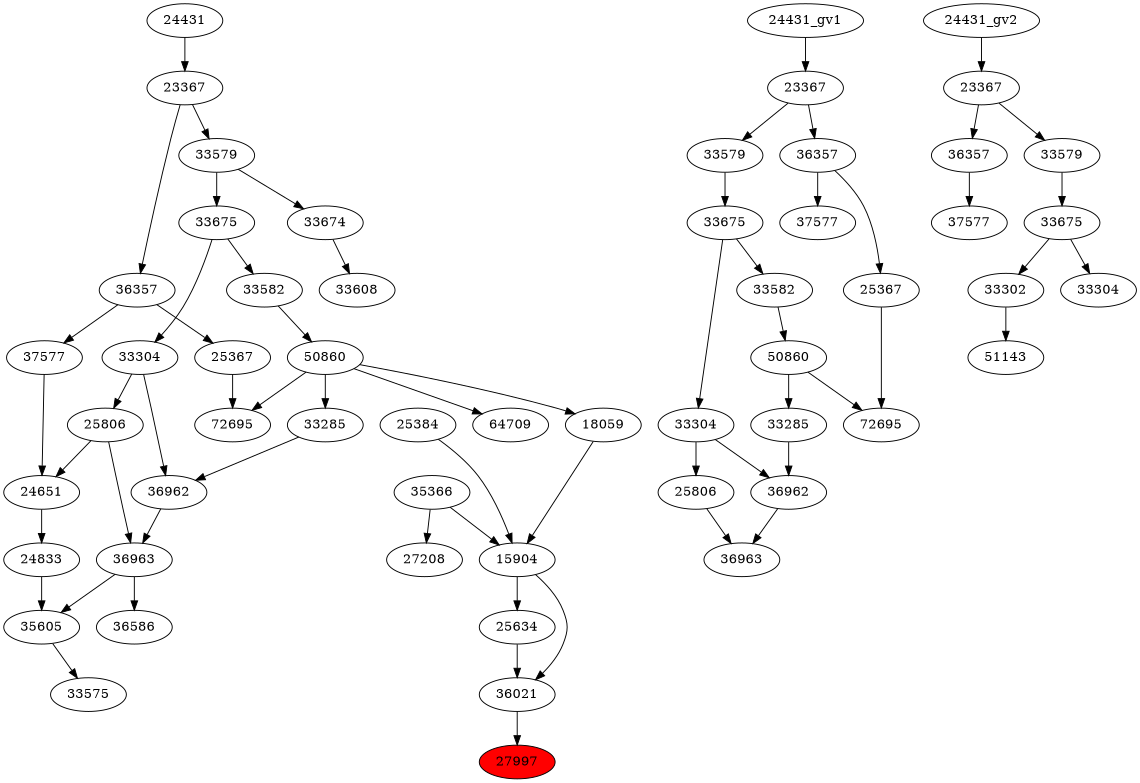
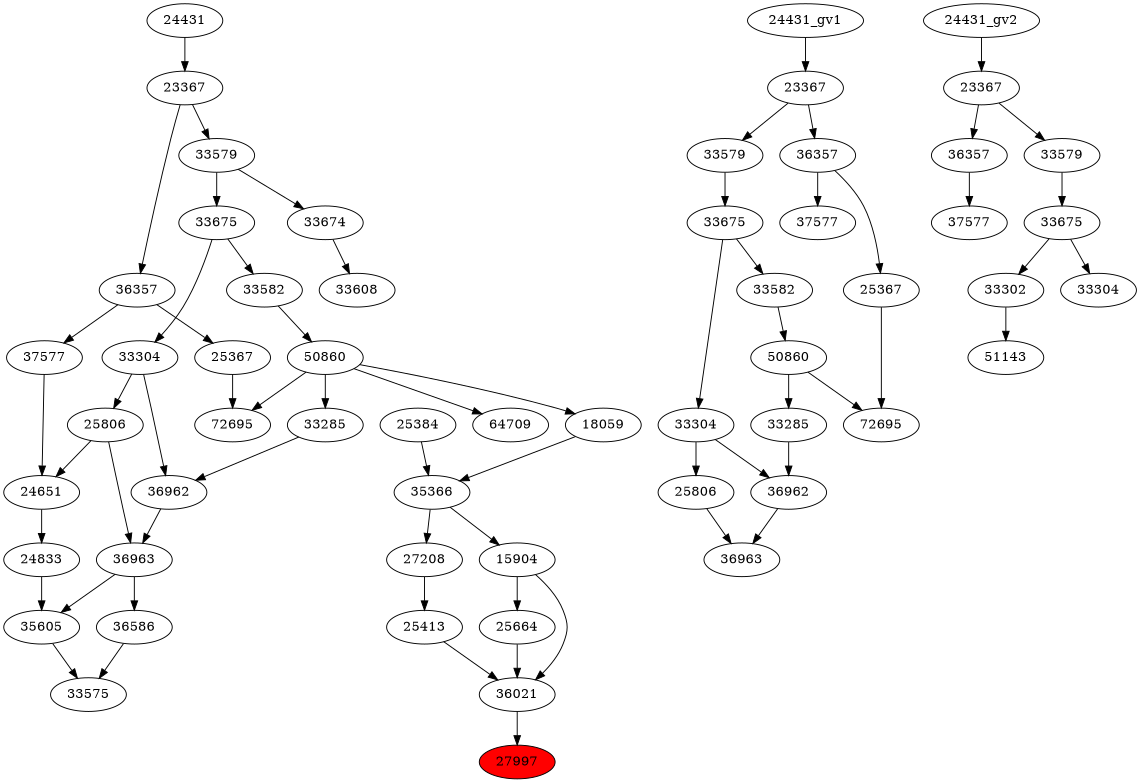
(482, 481) -> (424, 454)
(563, 488) -> (522, 457)
none -> (425, 627)
(517, 627) -> (517, 627)
none -> (114, 657)
